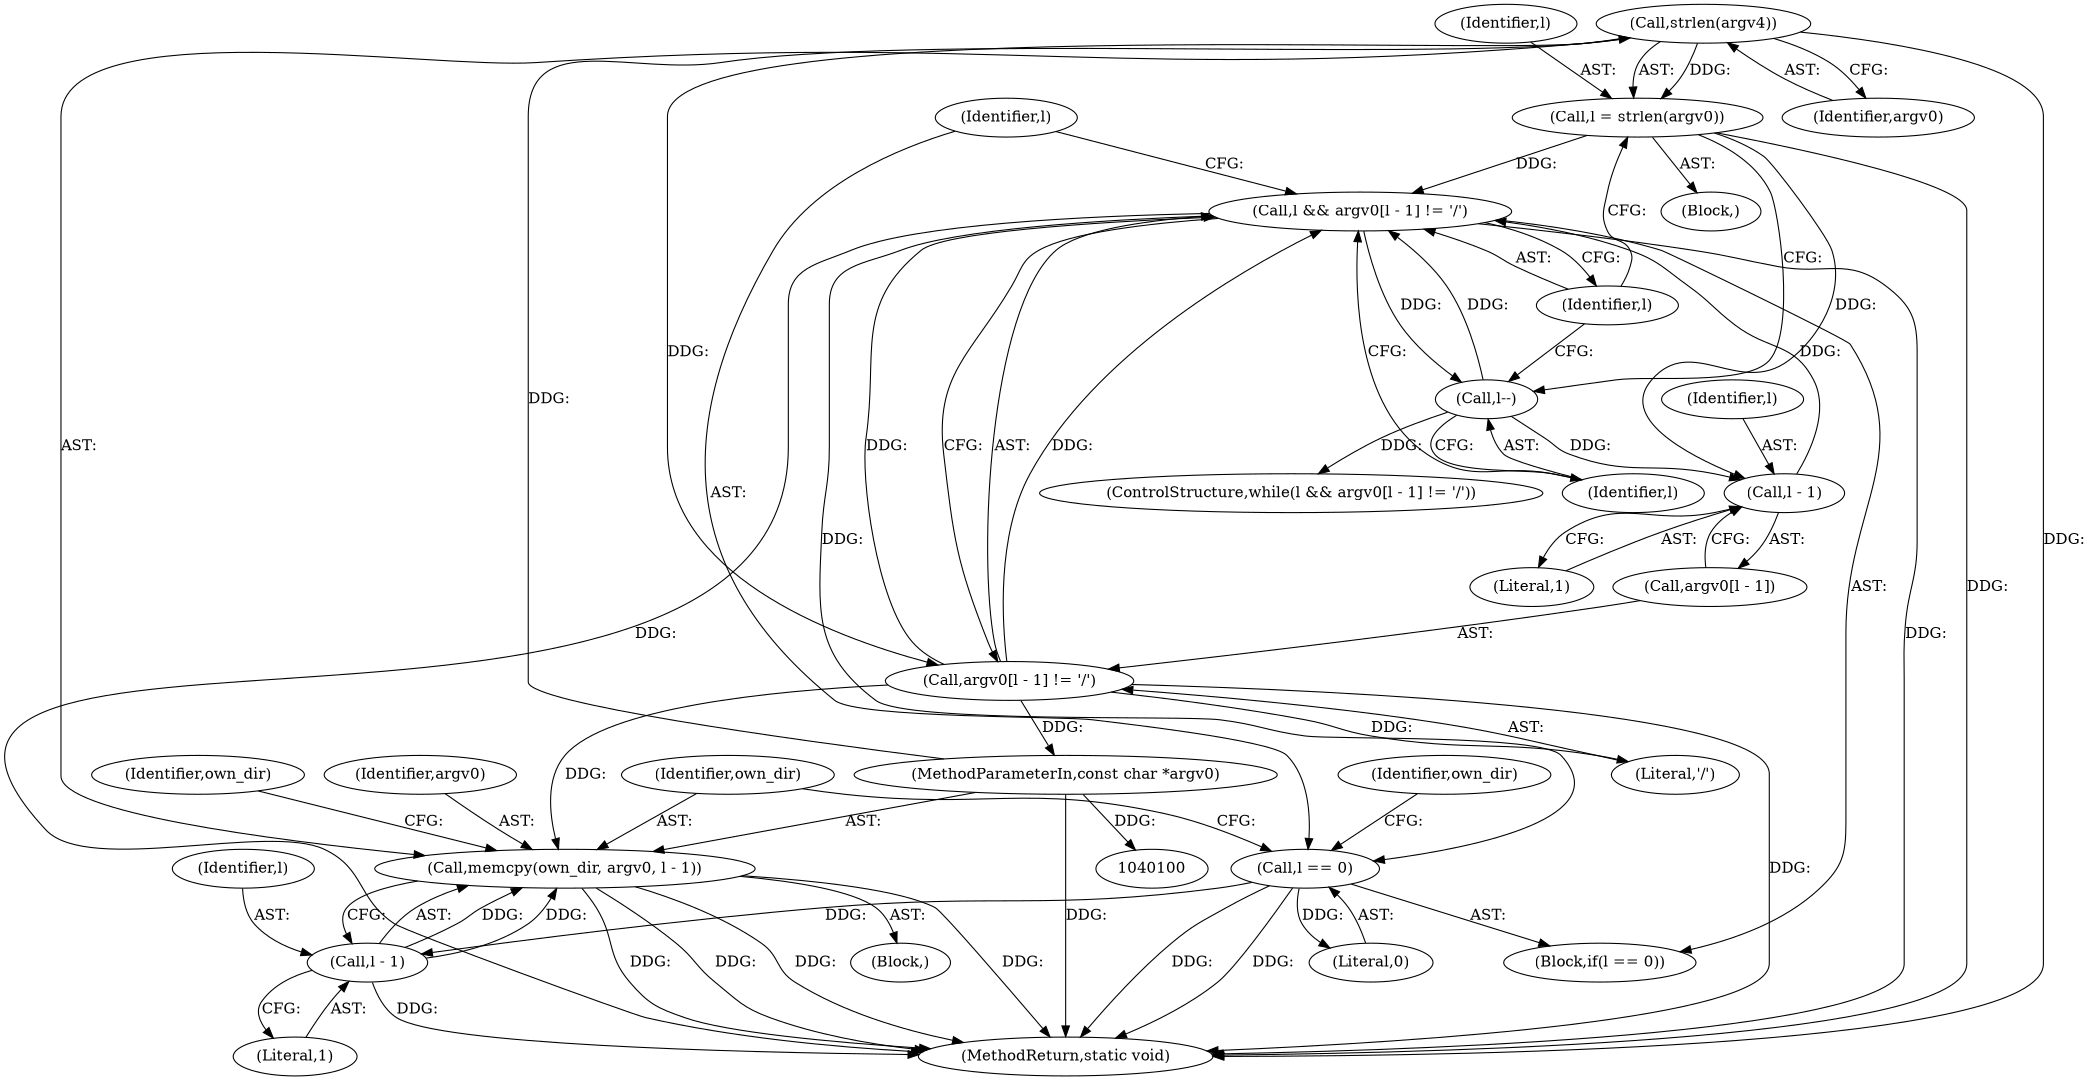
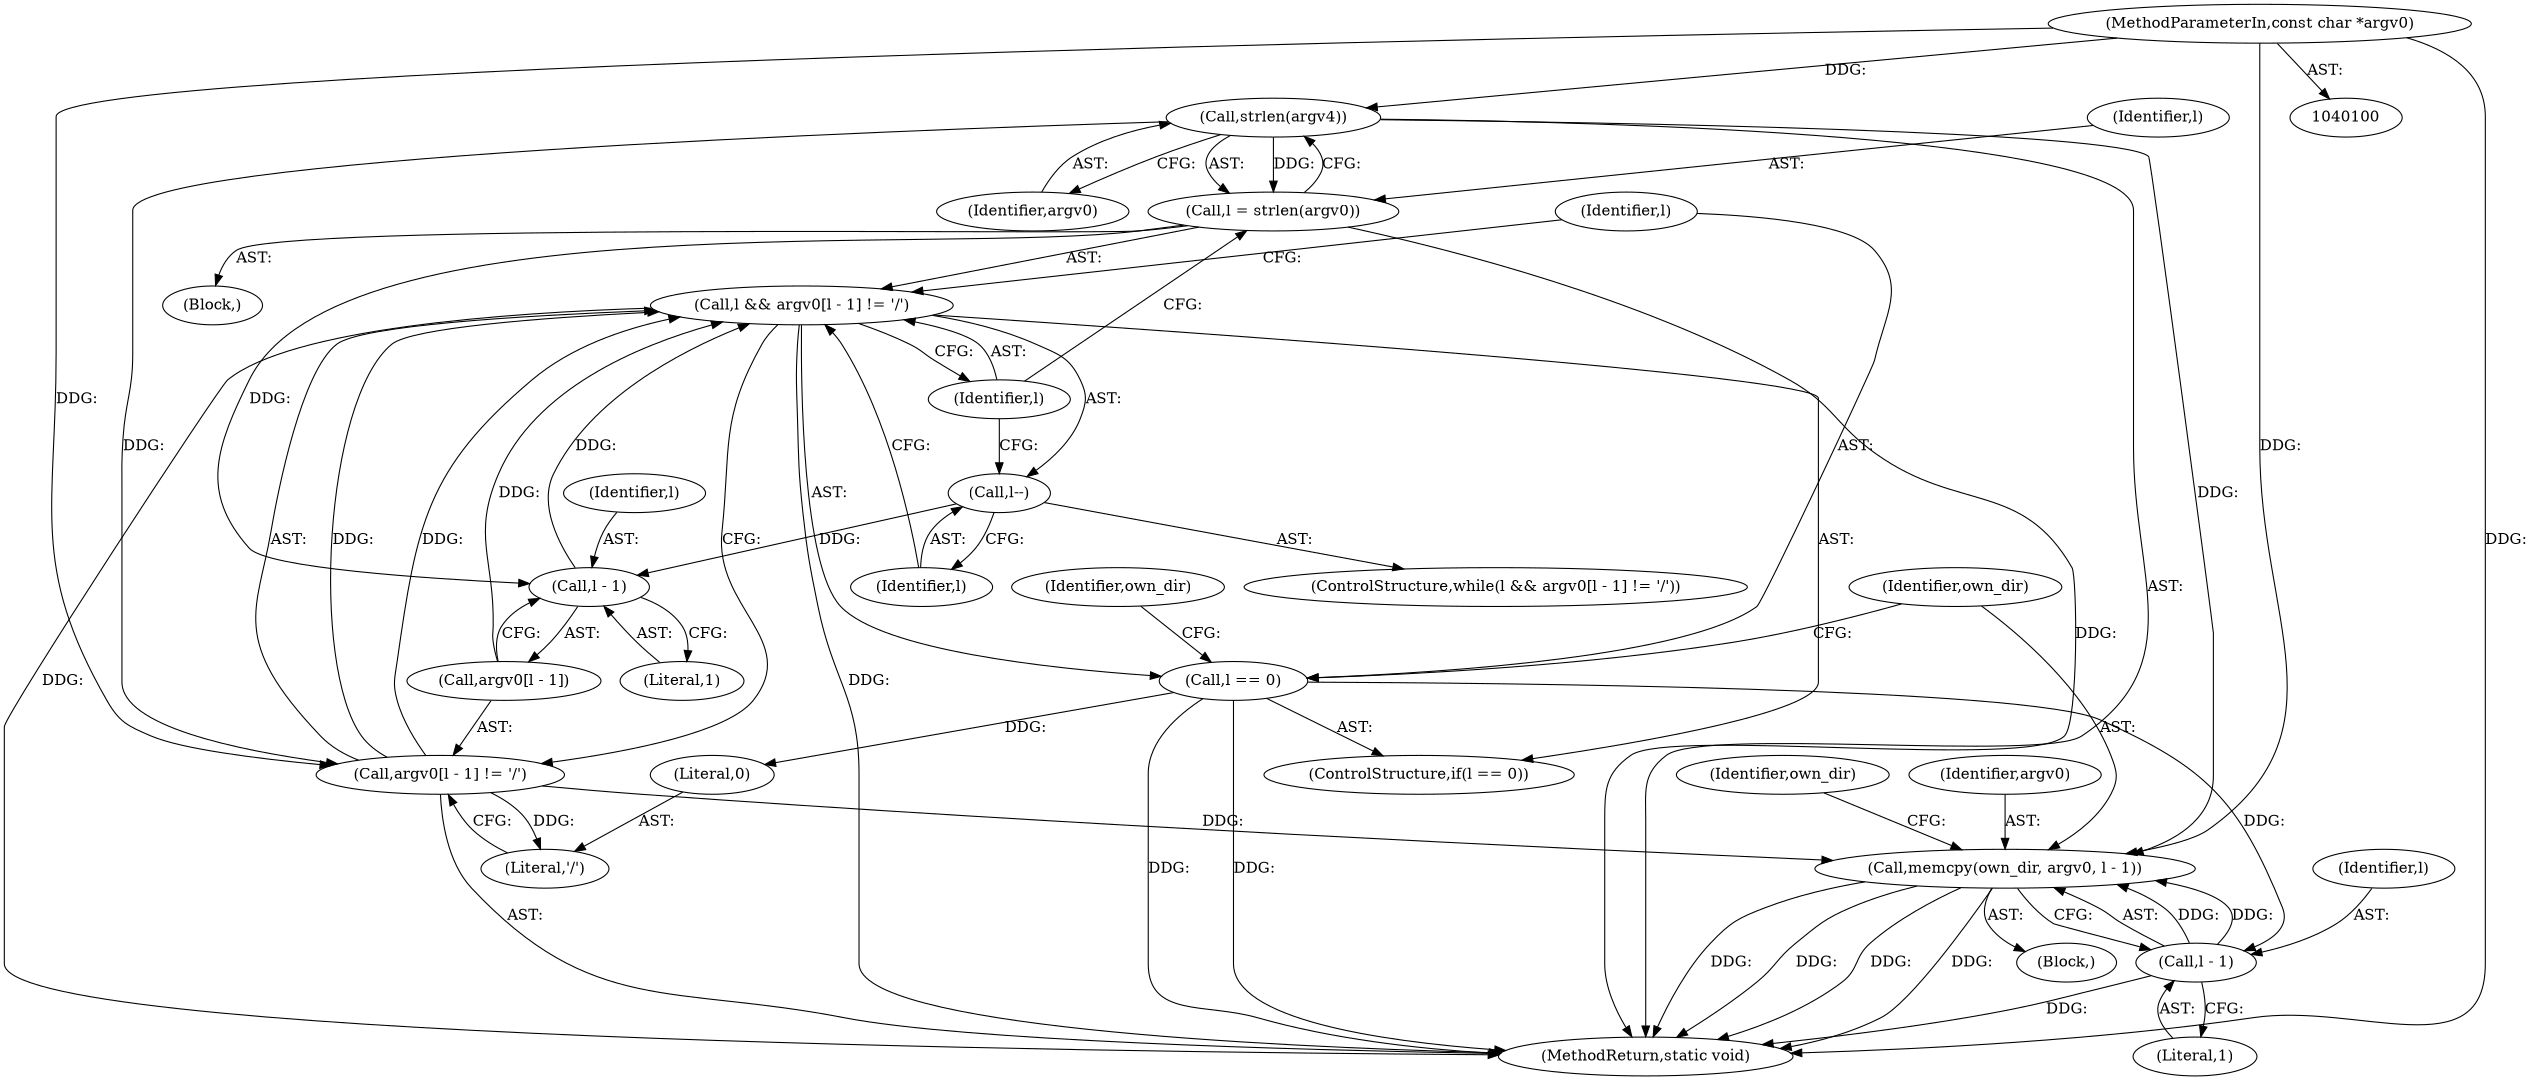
(1539, 165) -> (1087, 258)
(1455, 300) -> (518, 440)
(1423, 305) -> (1106, 399)
(1780, 332) -> (1322, 170)
(81, 446) -> (2220, 493)
(1404, 446) -> (1297, 540)
(845, 540) -> (832, 493)
(2067, 540) -> (2168, 587)
(1035, 724) -> (641, 65)
(1529, 728) -> (495, 822)
(866, 822) -> (2283, 446)
(1137, 822) -> (2328, 71)
(1792, 869) -> (528, 916)
(1354, 917) -> (633, 819)
(1600, 963) -> (1419, 775)
